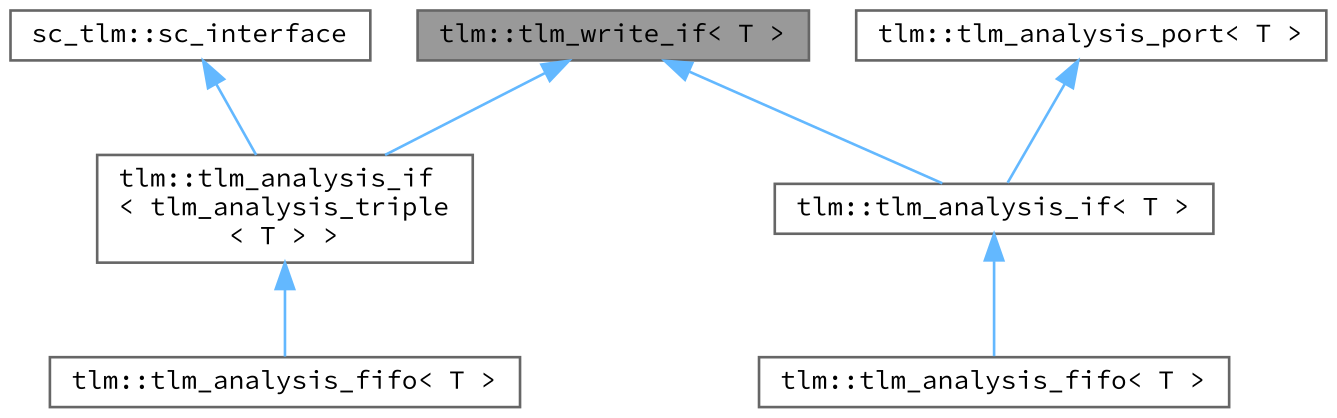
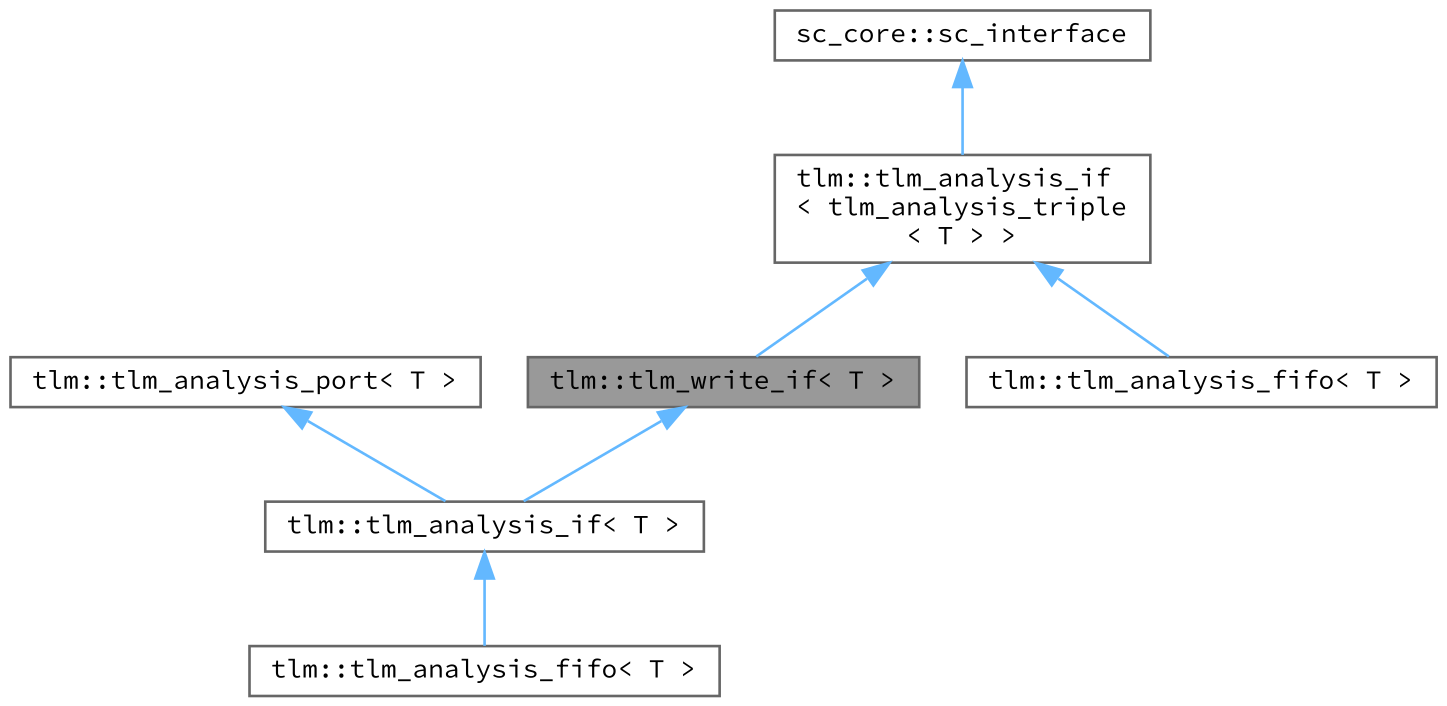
(190, 35) -> (963, 35)
(465, 114) -> (812, 318)
